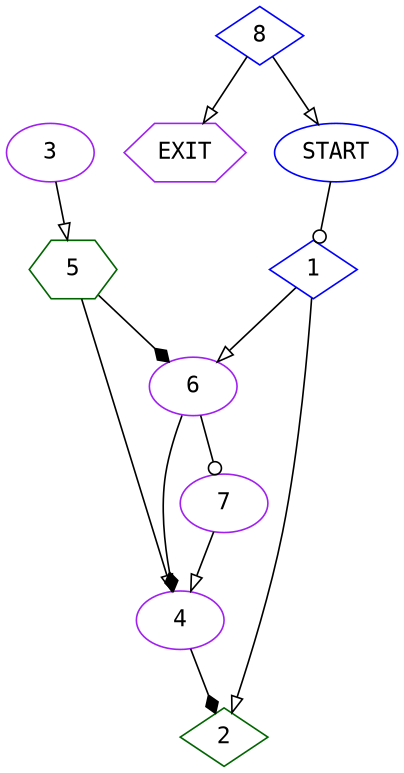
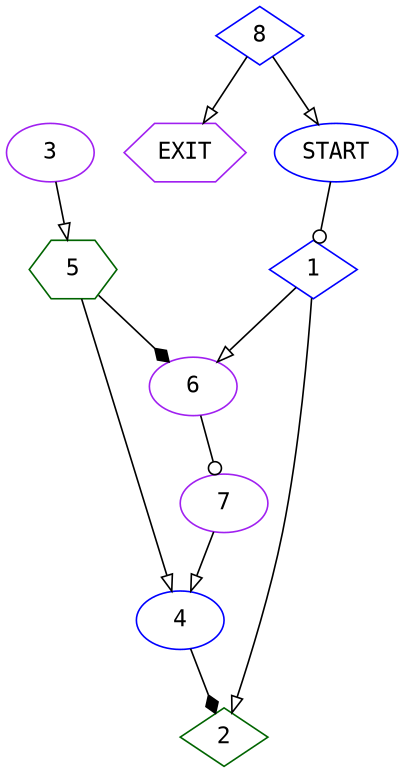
(164, 493) -> none
(180, 620) -> (180, 620)
